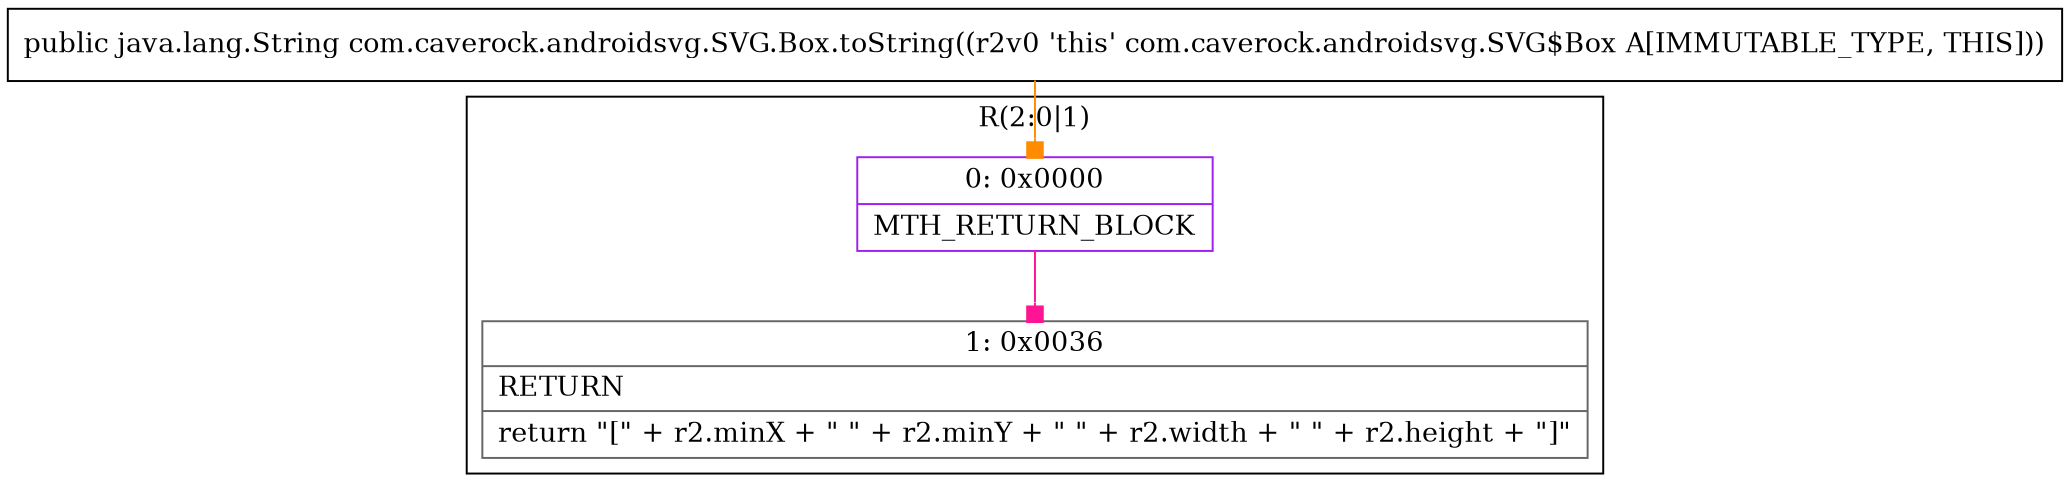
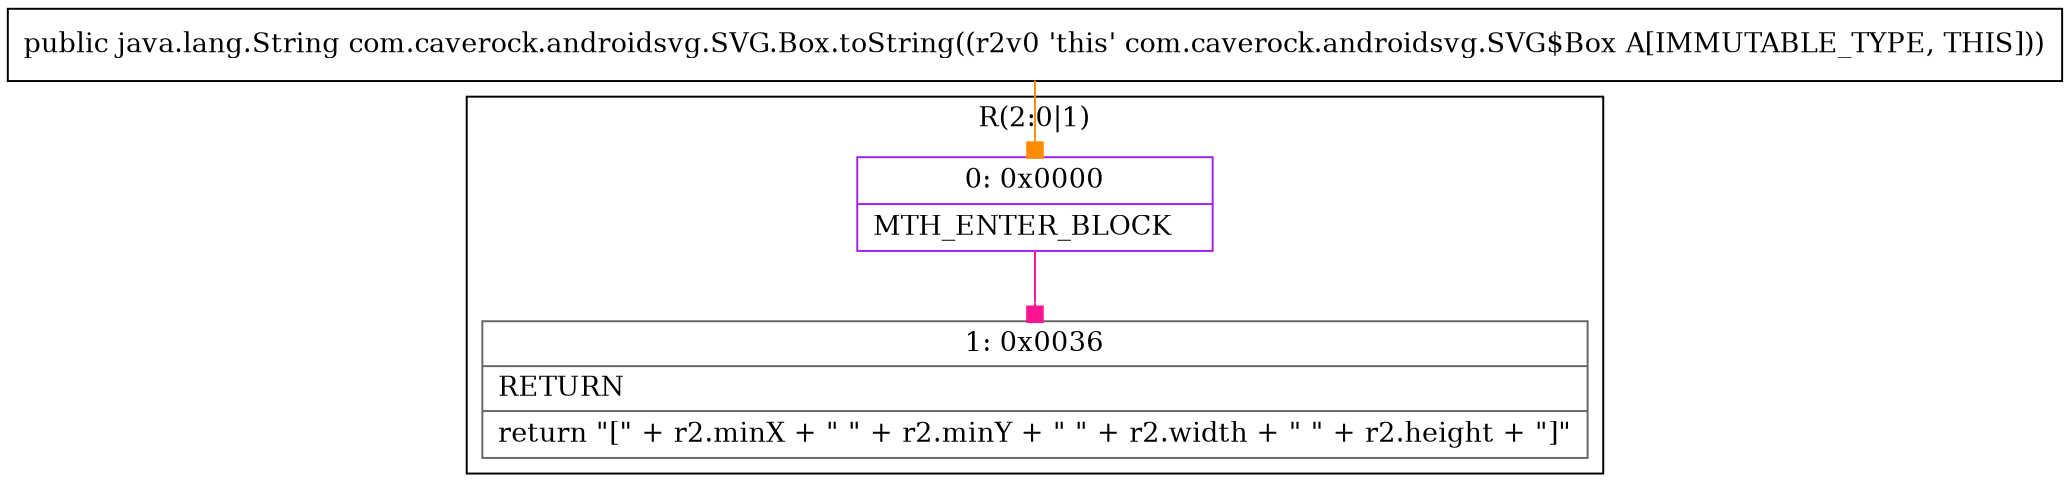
(1035, 227) -> (1023, 227)
